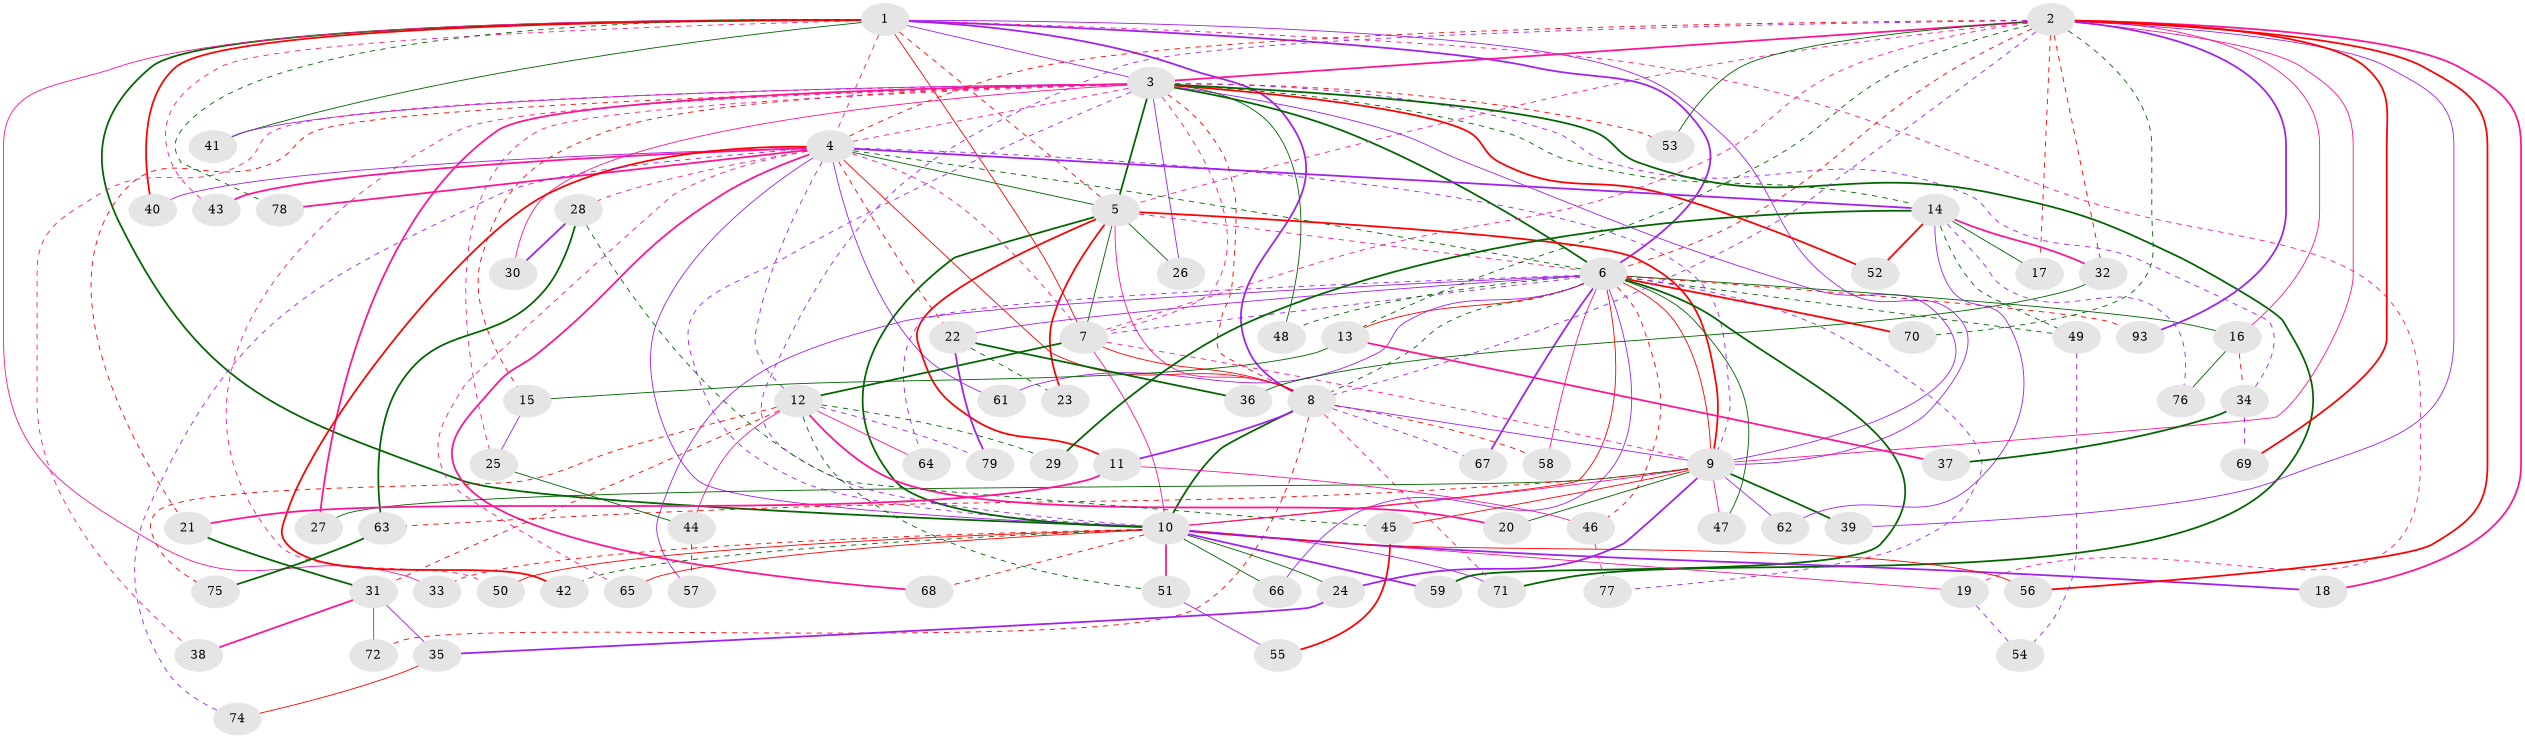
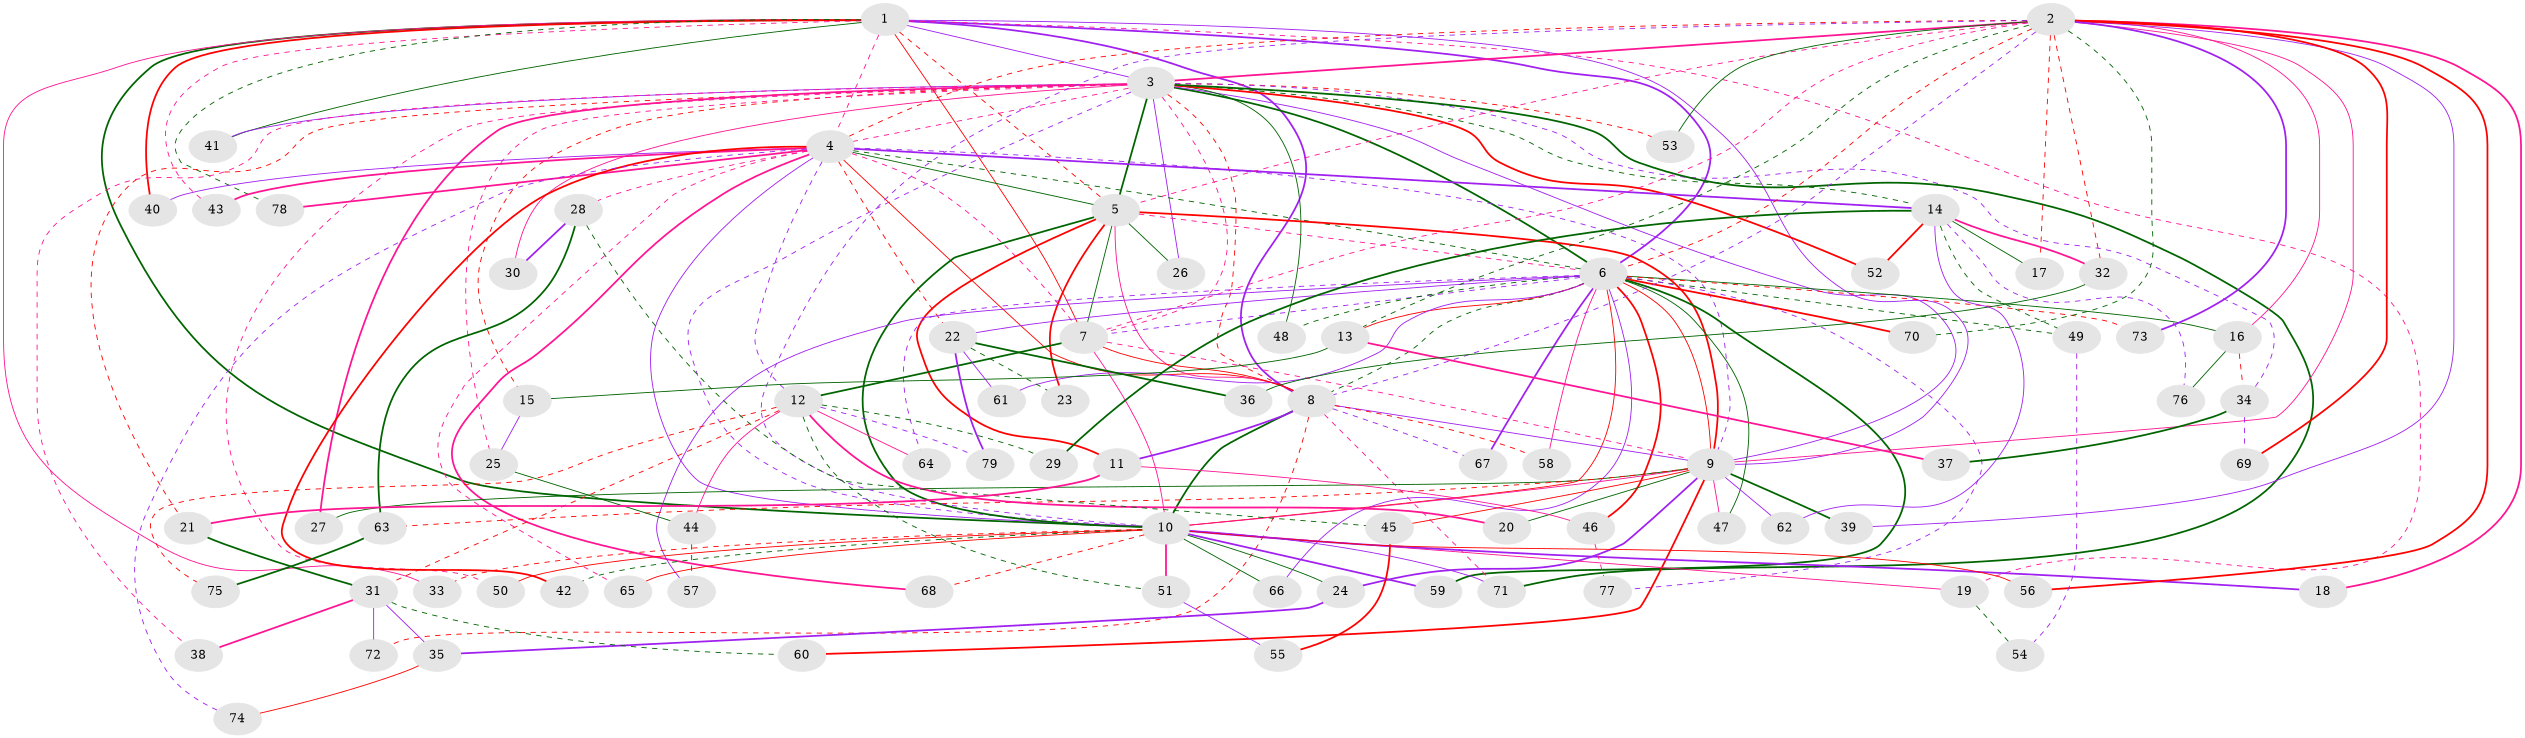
(881, 296) -> (977, 369)
(2140, 337) -> (2140, 337)
(1660, 399) -> (1660, 399)
(1992, 624) -> (1992, 624)
none -> (802, 655)
